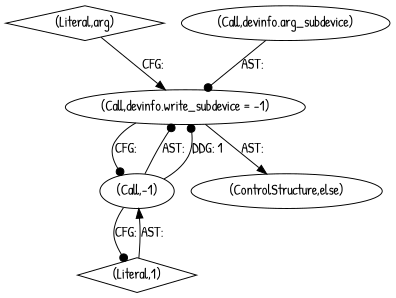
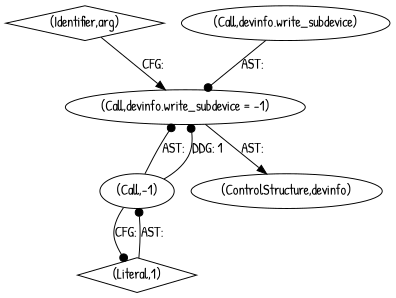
(85, 23) -> (85, 23)
(286, 23) -> (286, 23)
(115, 142) -> none
(287, 191) -> (287, 191)
(140, 237) -> (140, 237)
